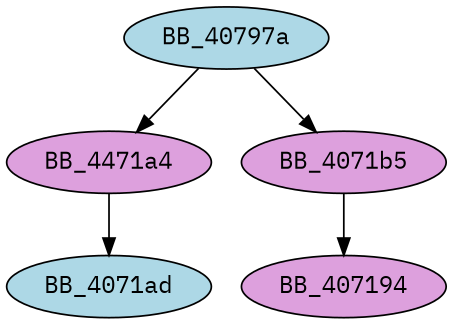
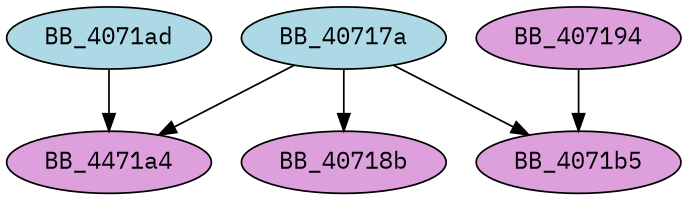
(226, 38) -> (344, 38)
none -> (344, 162)
(109, 216) -> (109, 92)
(344, 216) -> (579, 92)
